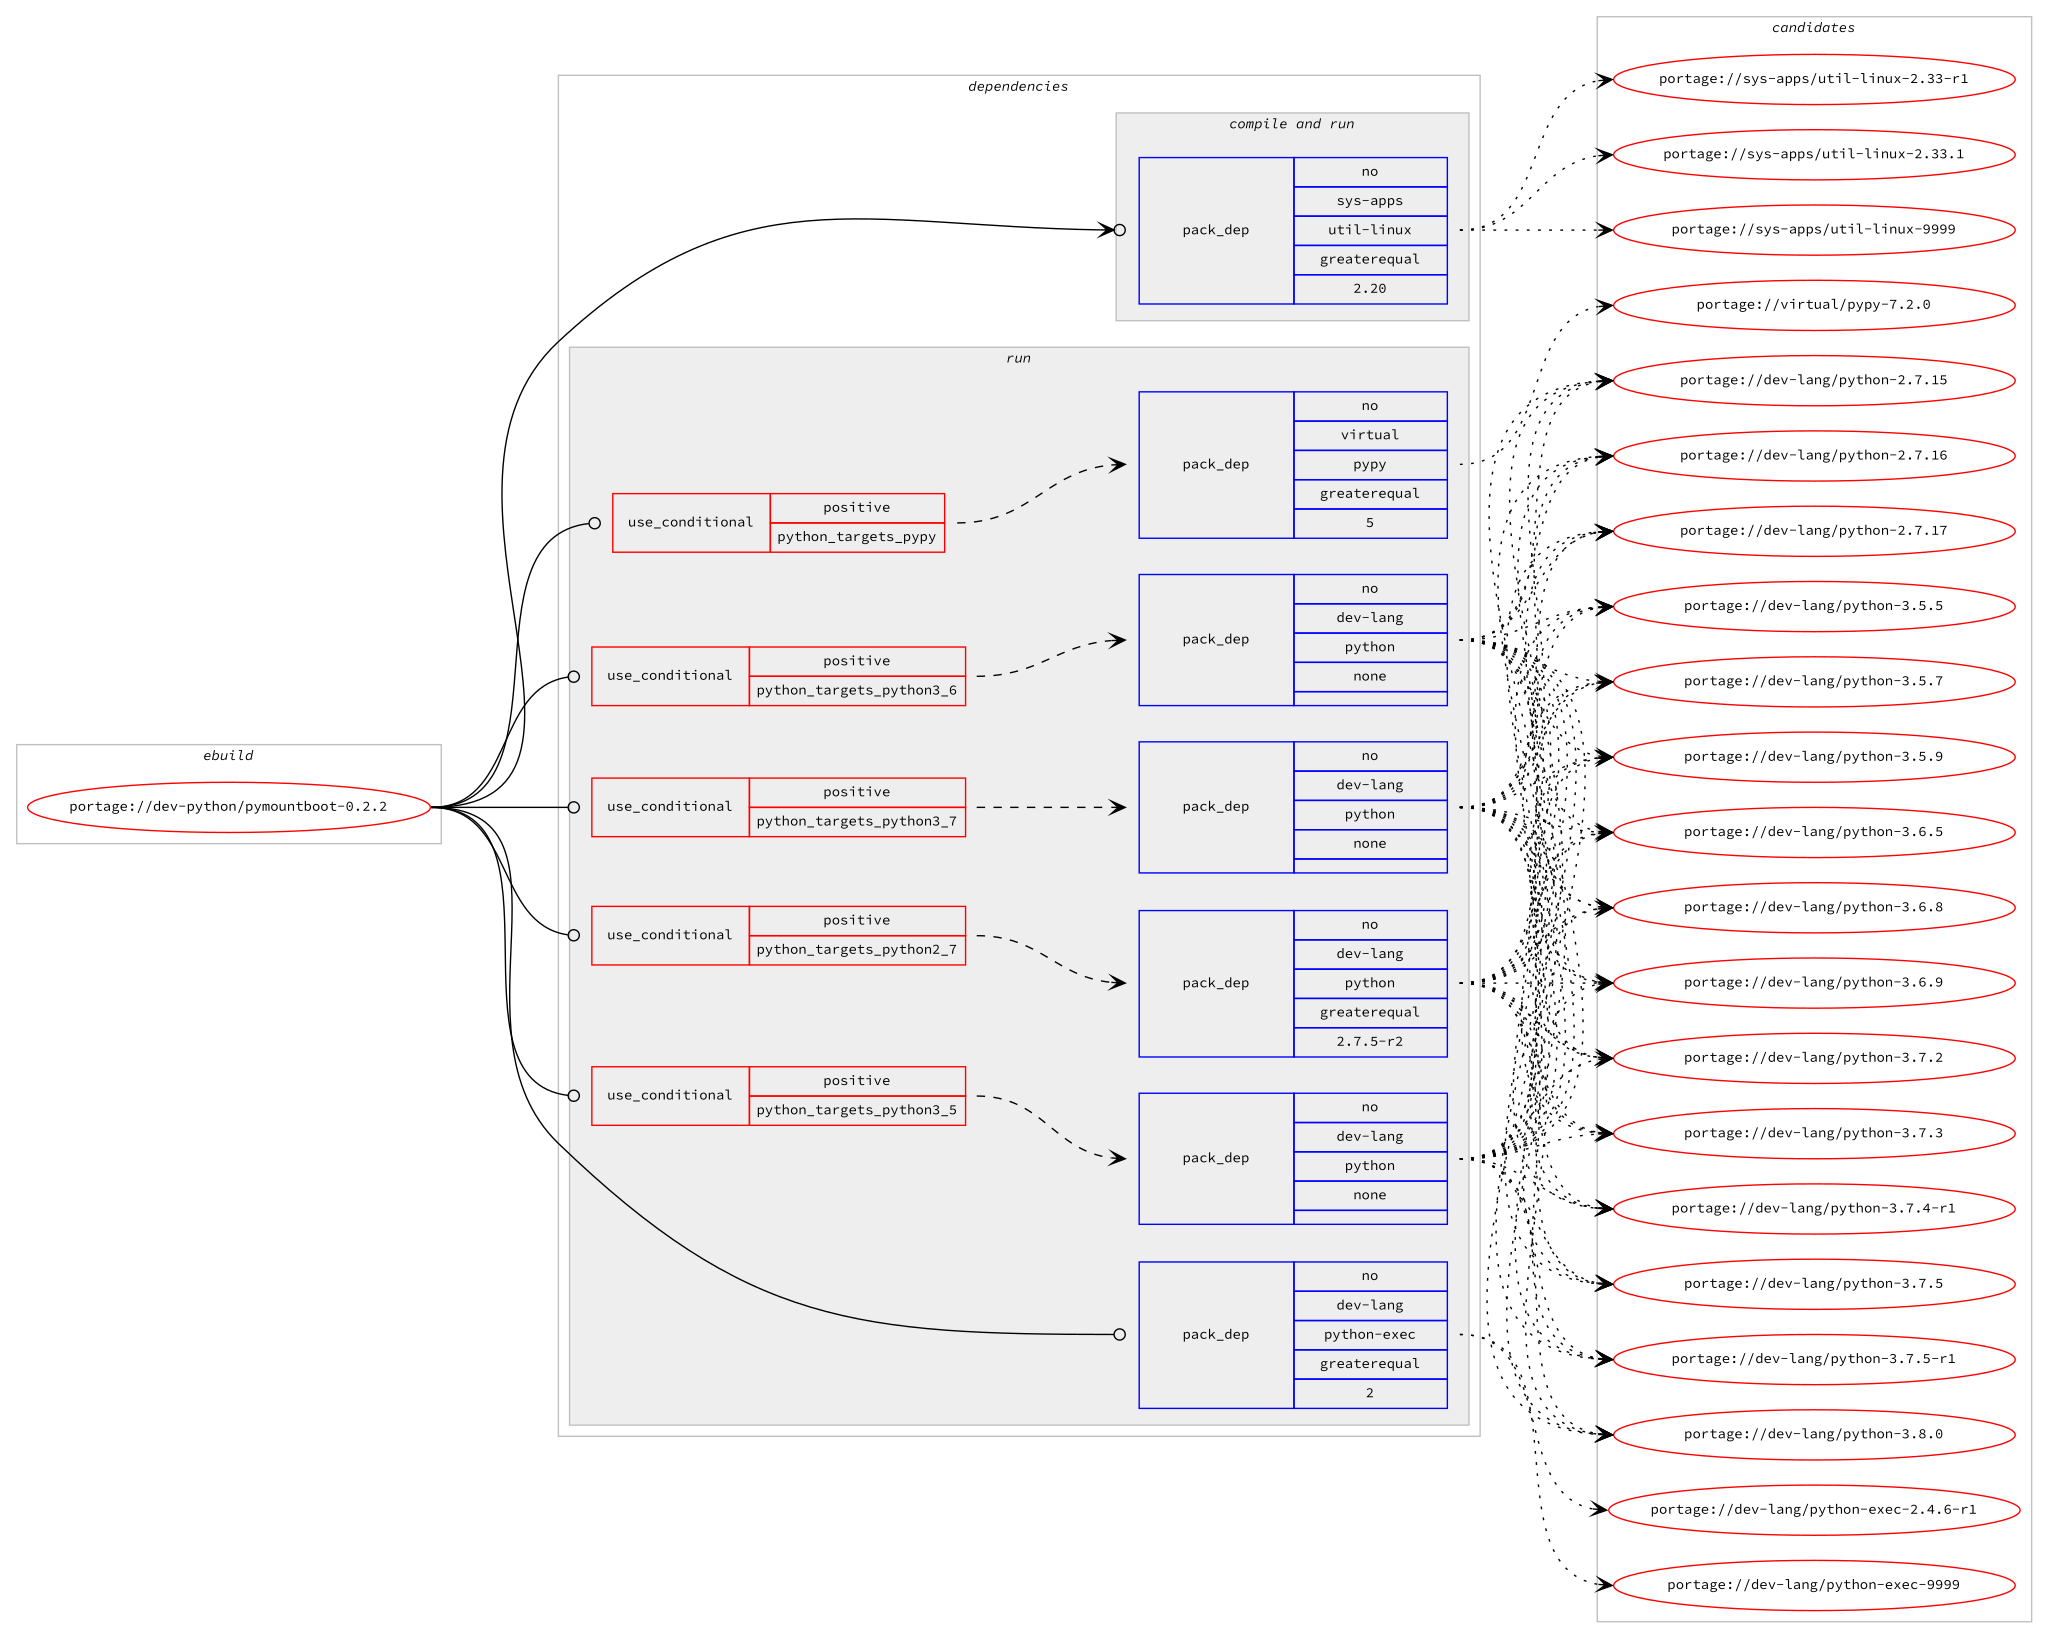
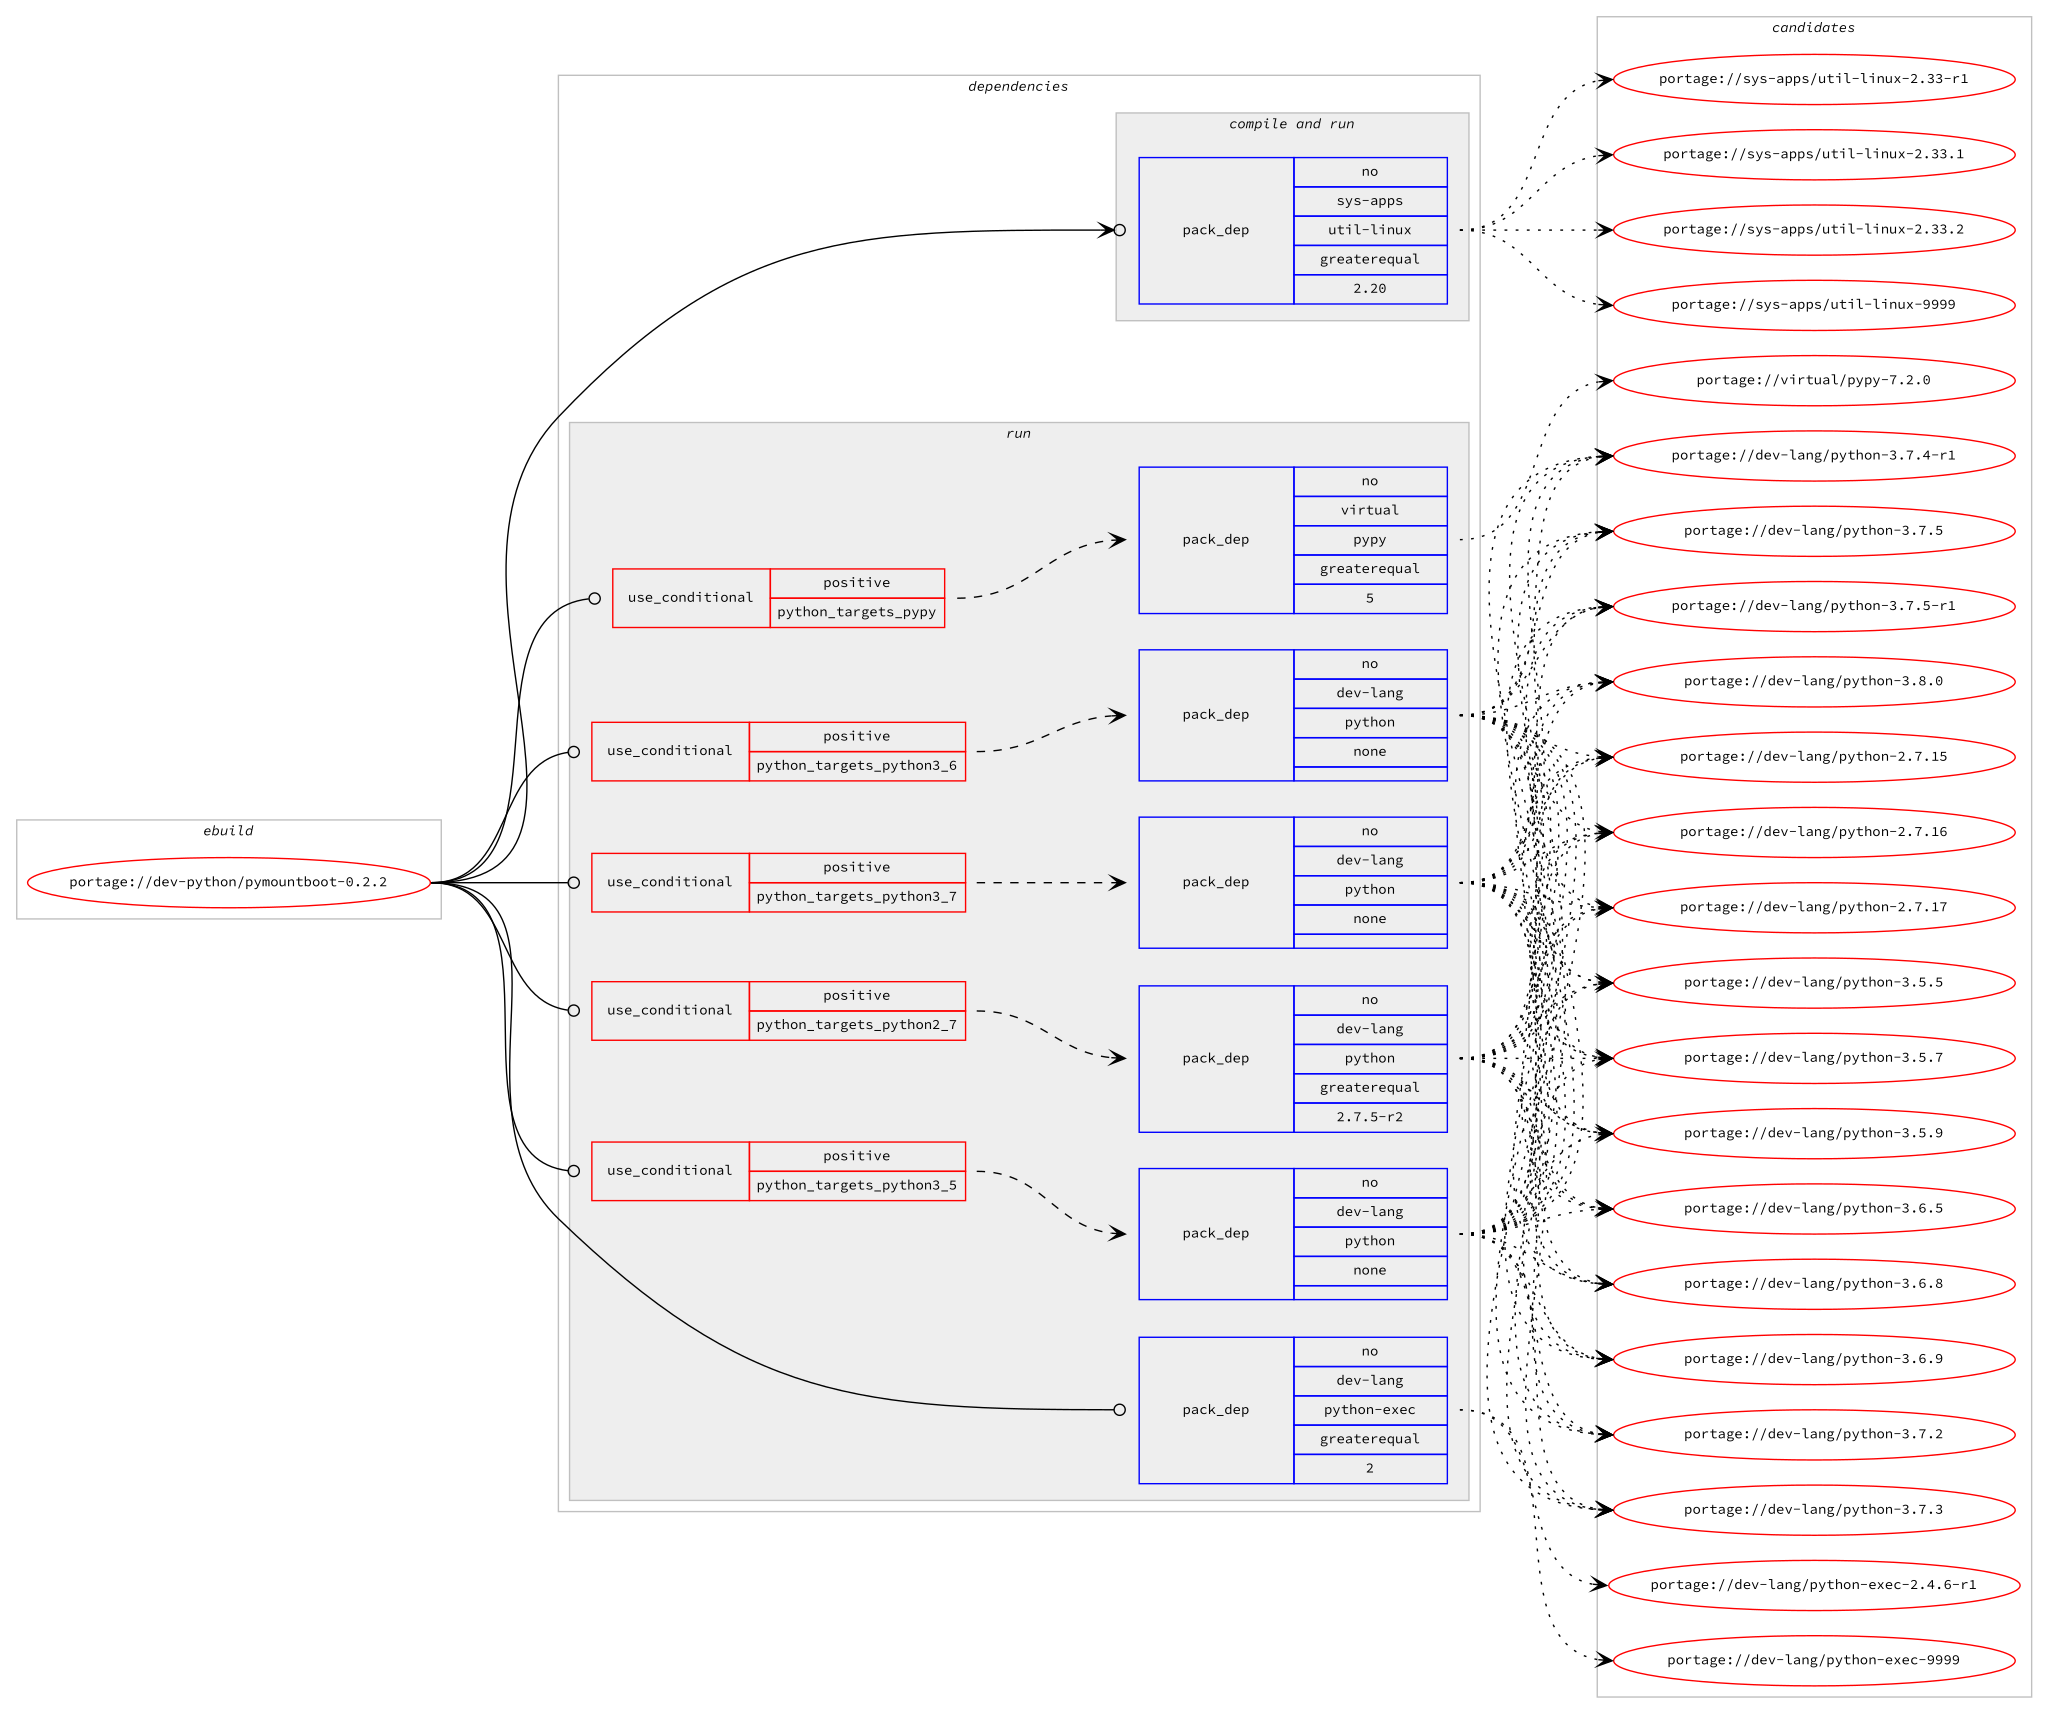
none -> (1814, 230)
